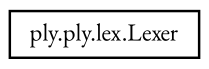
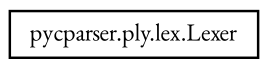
(104, 34) -> (134, 34)
